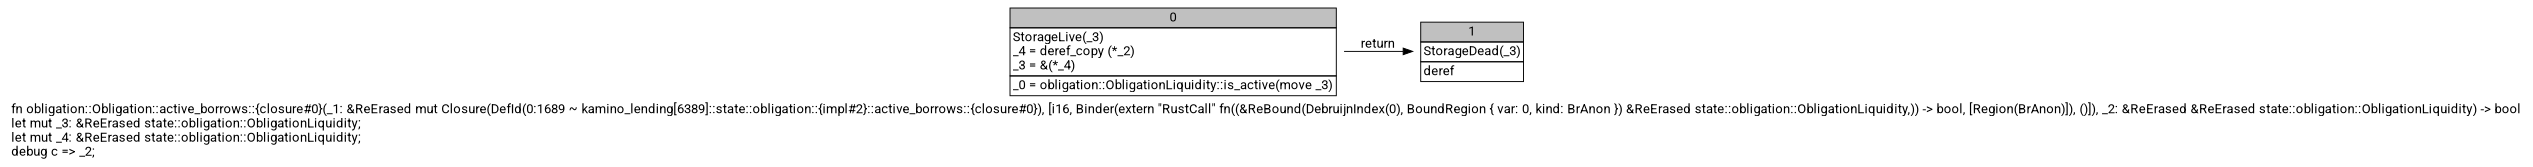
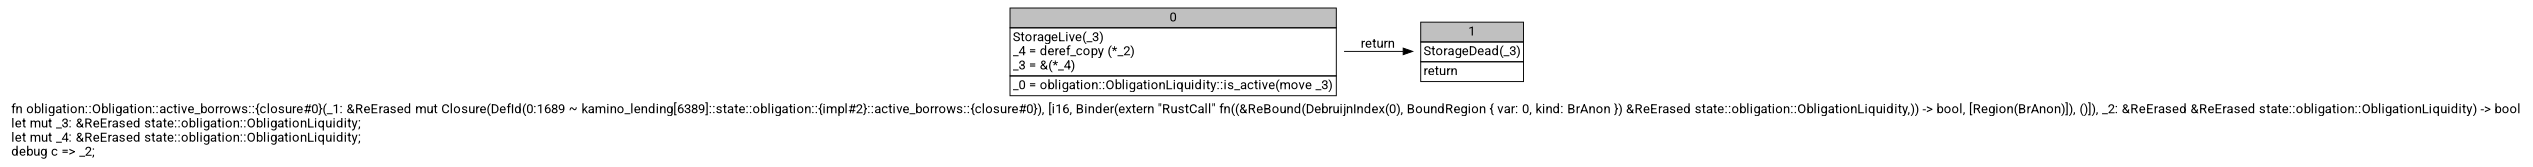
(1439, 71) -> (1441, 71)
